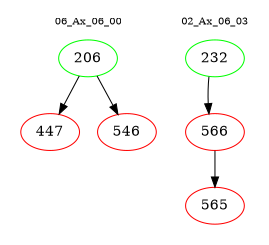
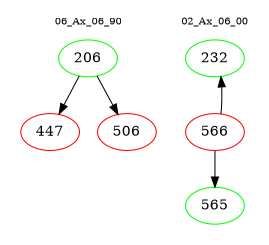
(89, 22) -> (89, 22)
(215, 22) -> (215, 22)
(208, 90) -> (222, 101)
(127, 132) -> (127, 132)
(215, 206) -> (215, 206)
